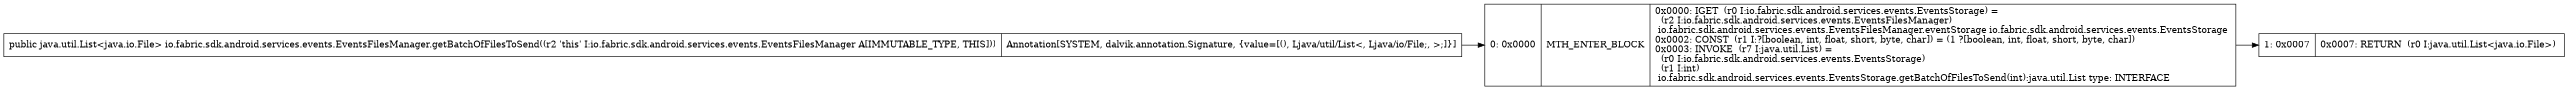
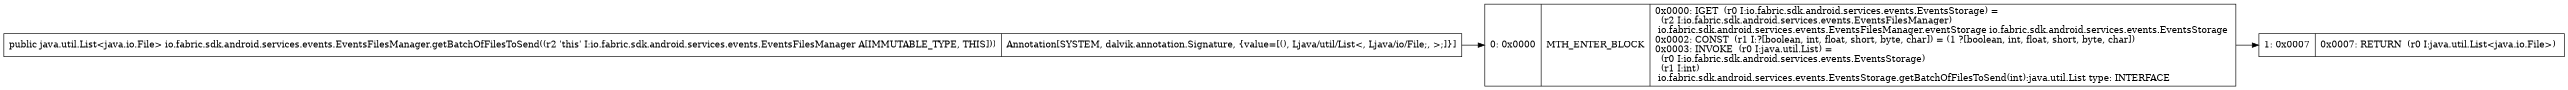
(1745, 50) -> (1745, 50)
